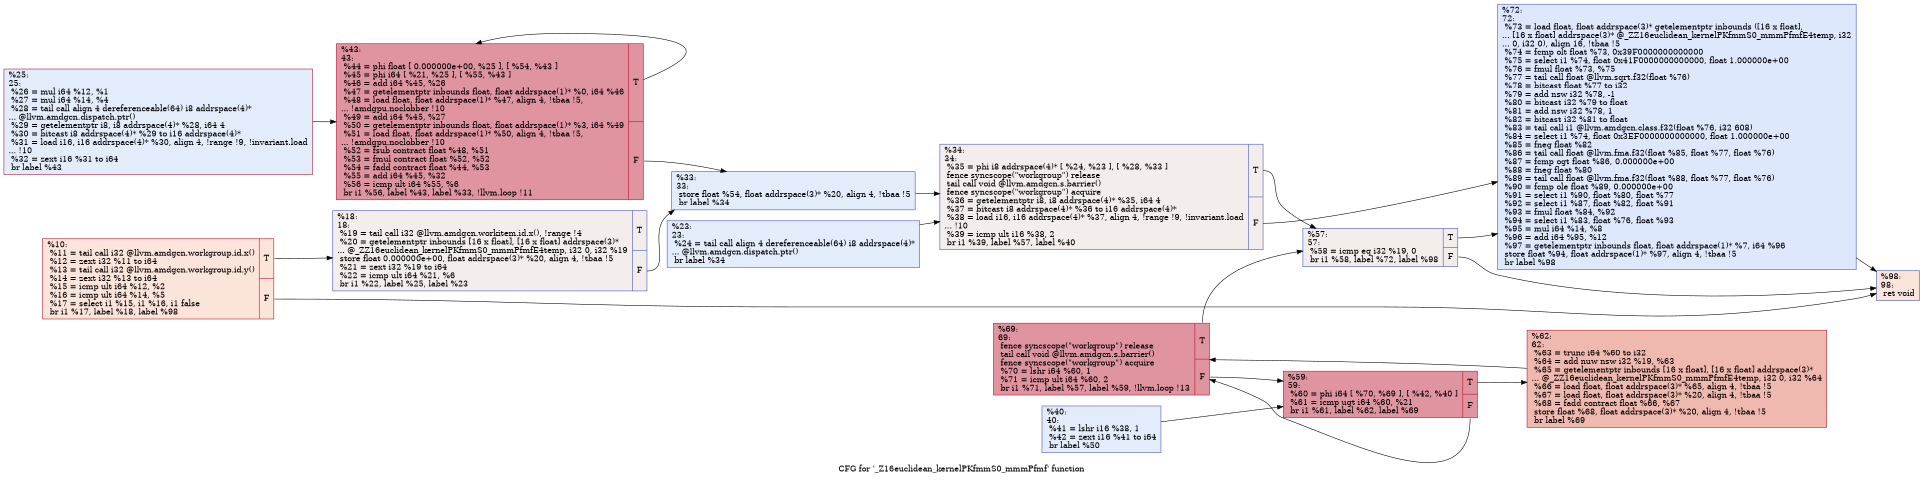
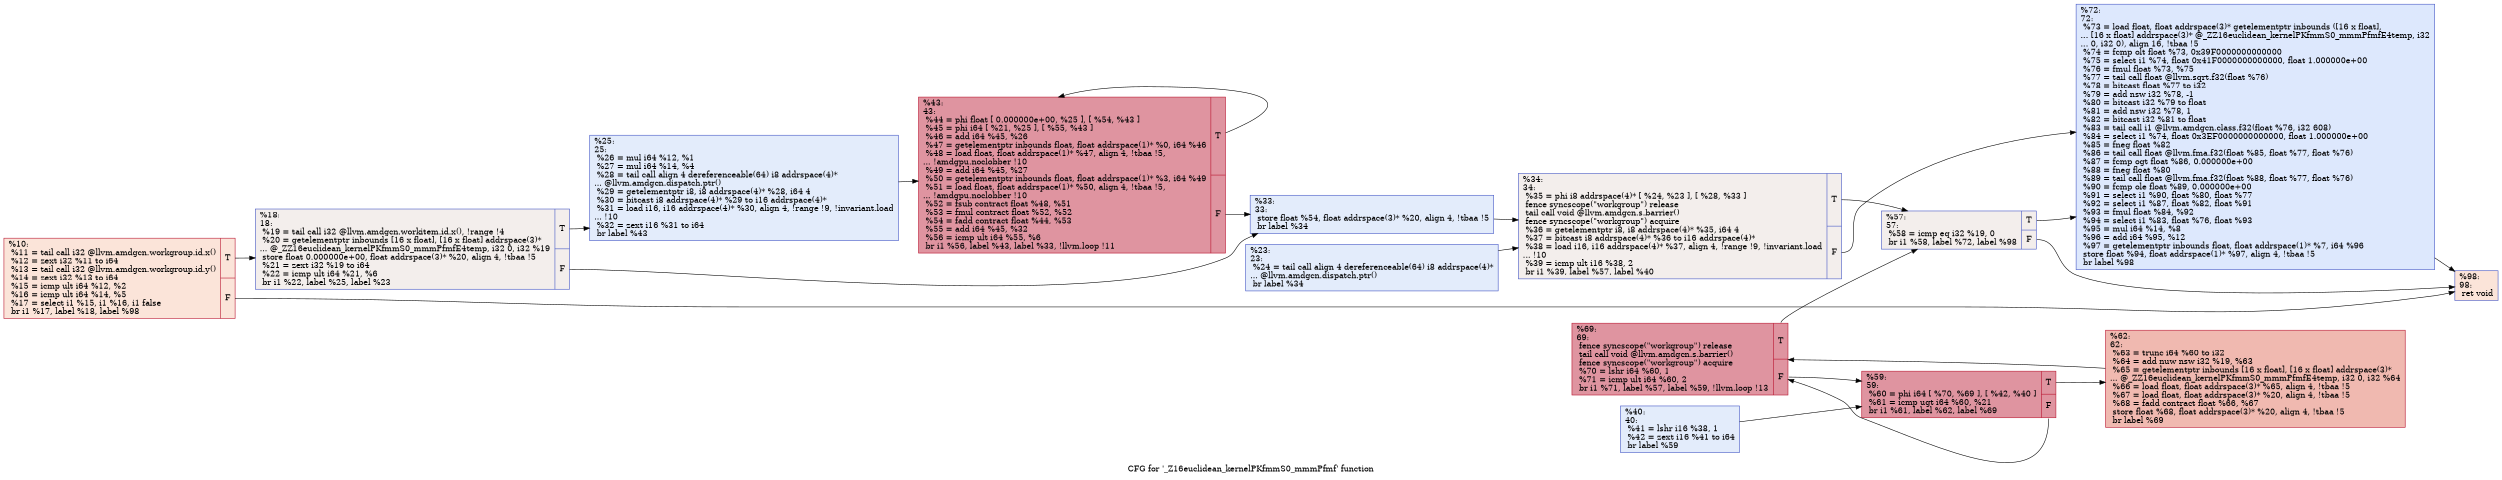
(158, 122) -> (744, 188)
none -> (577, 229)
(1073, 446) -> (1652, 446)
